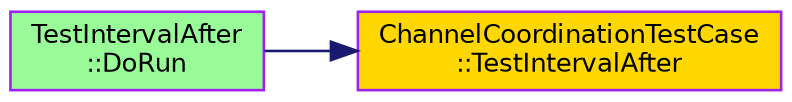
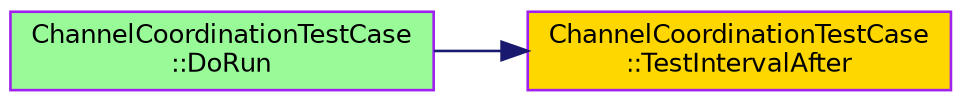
(137, 51) -> (222, 51)
